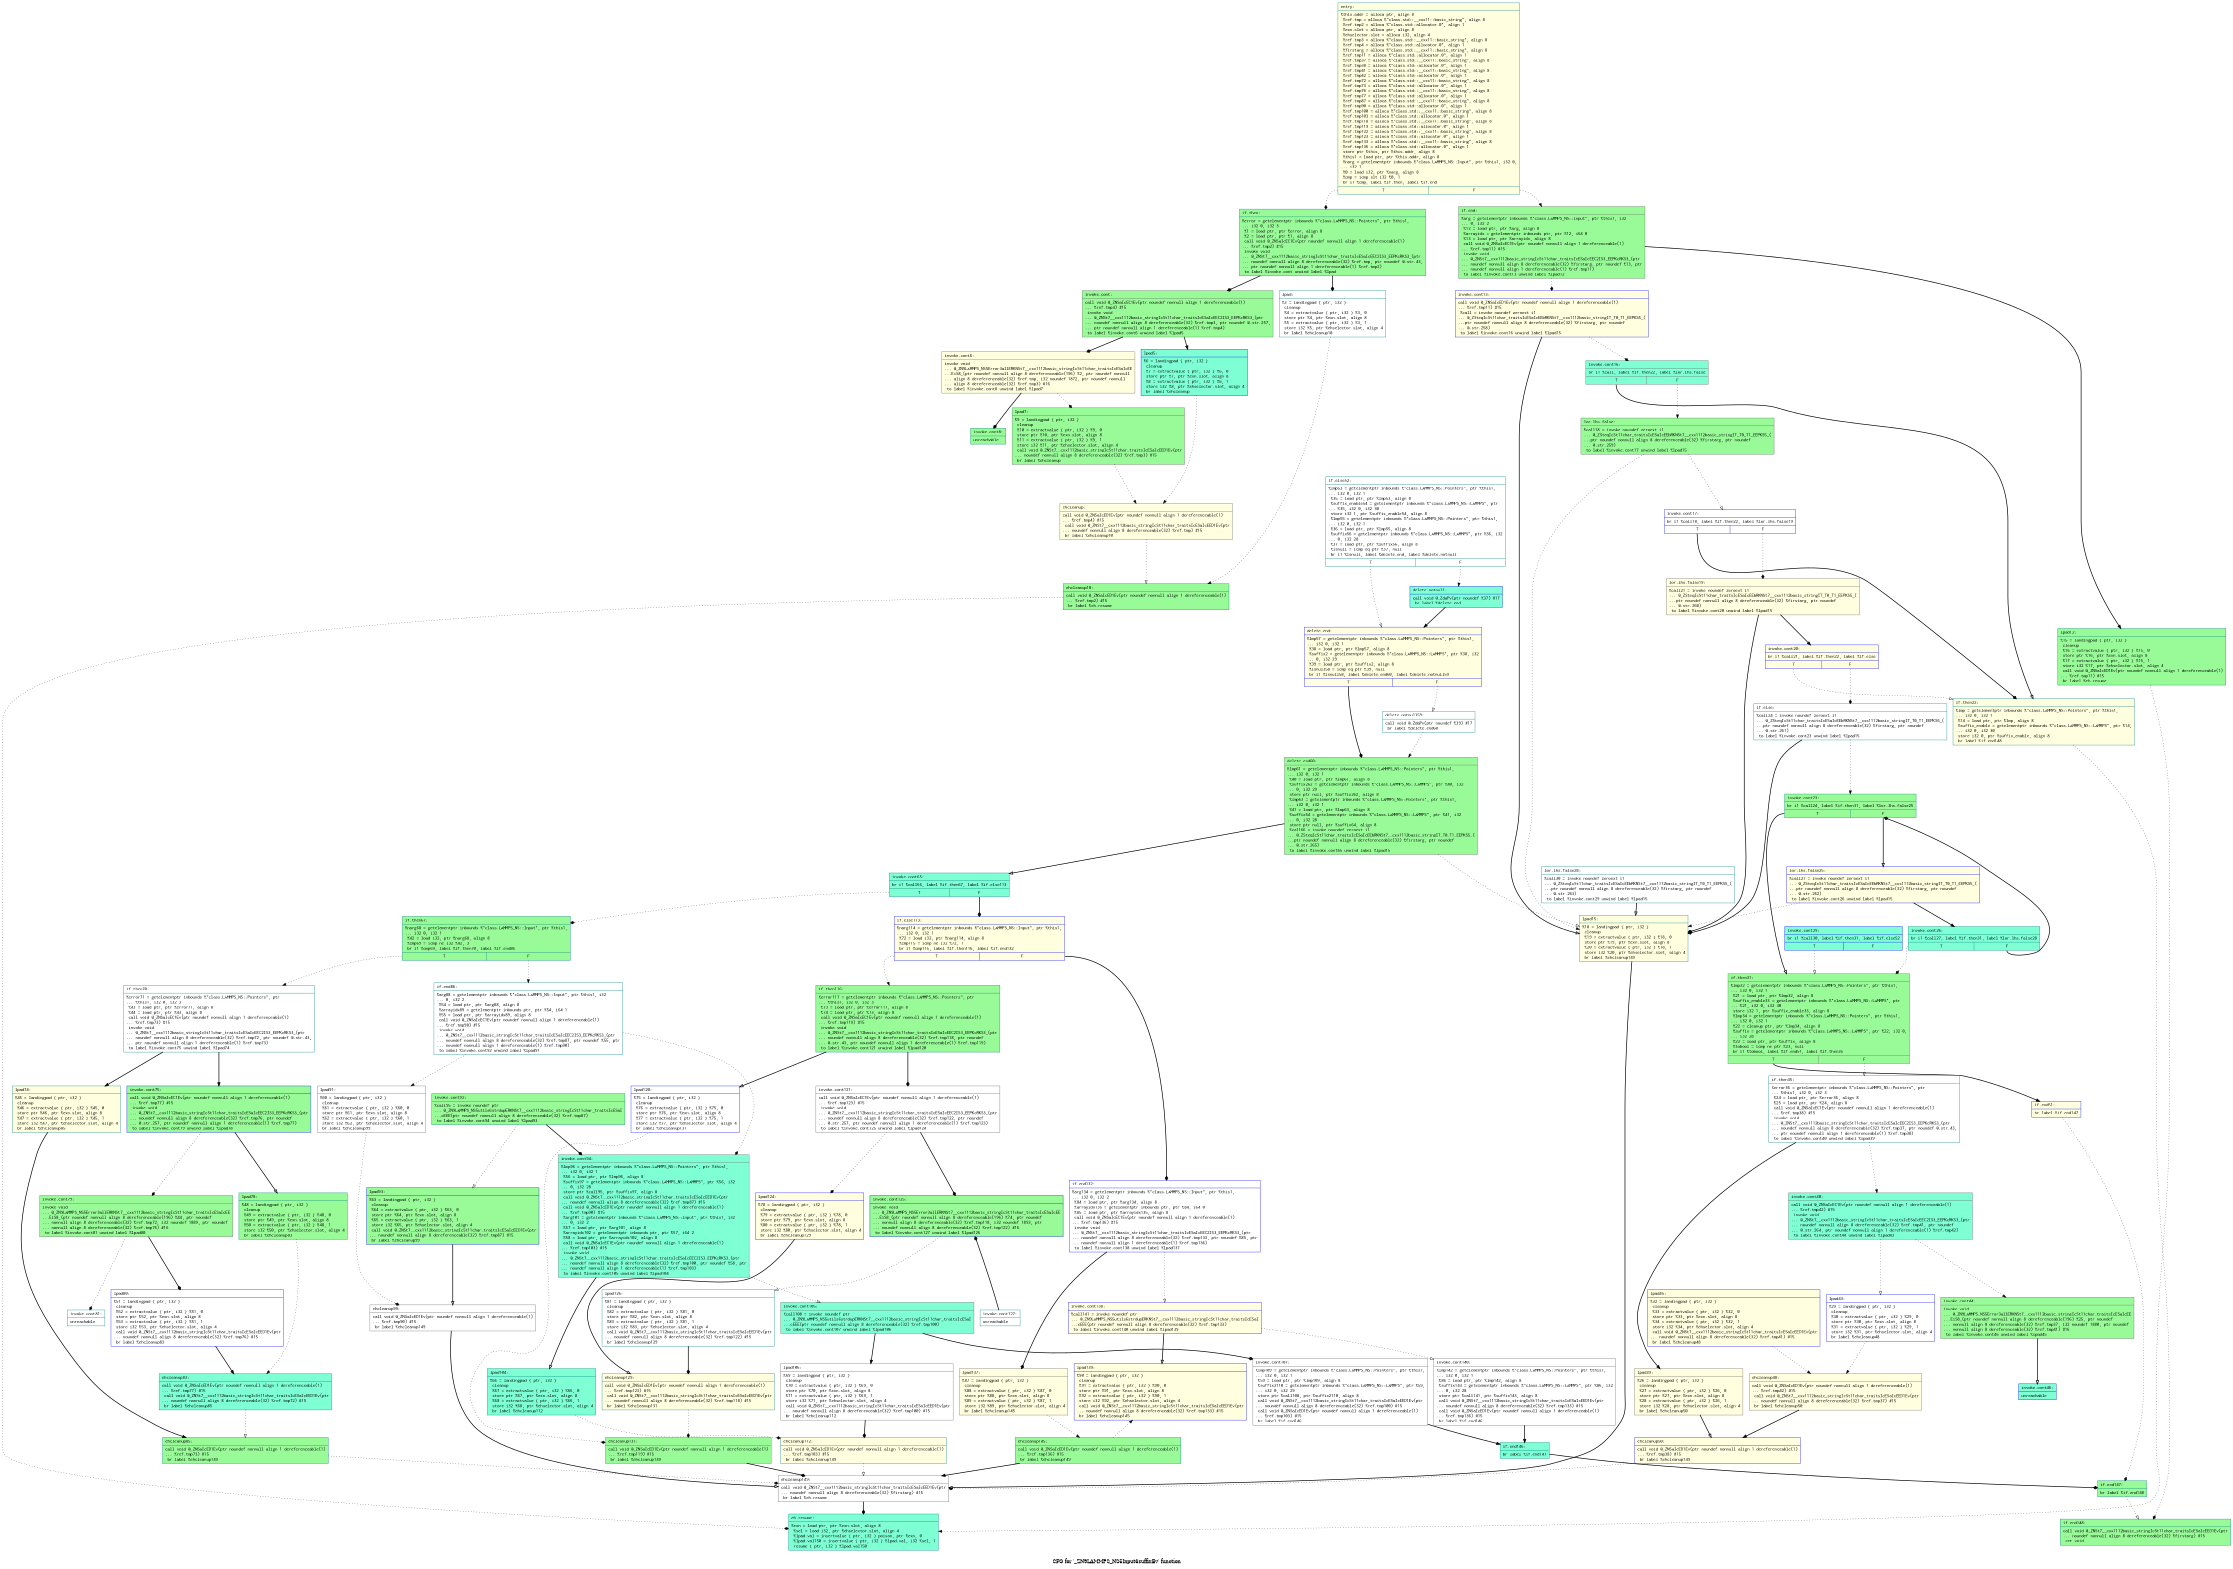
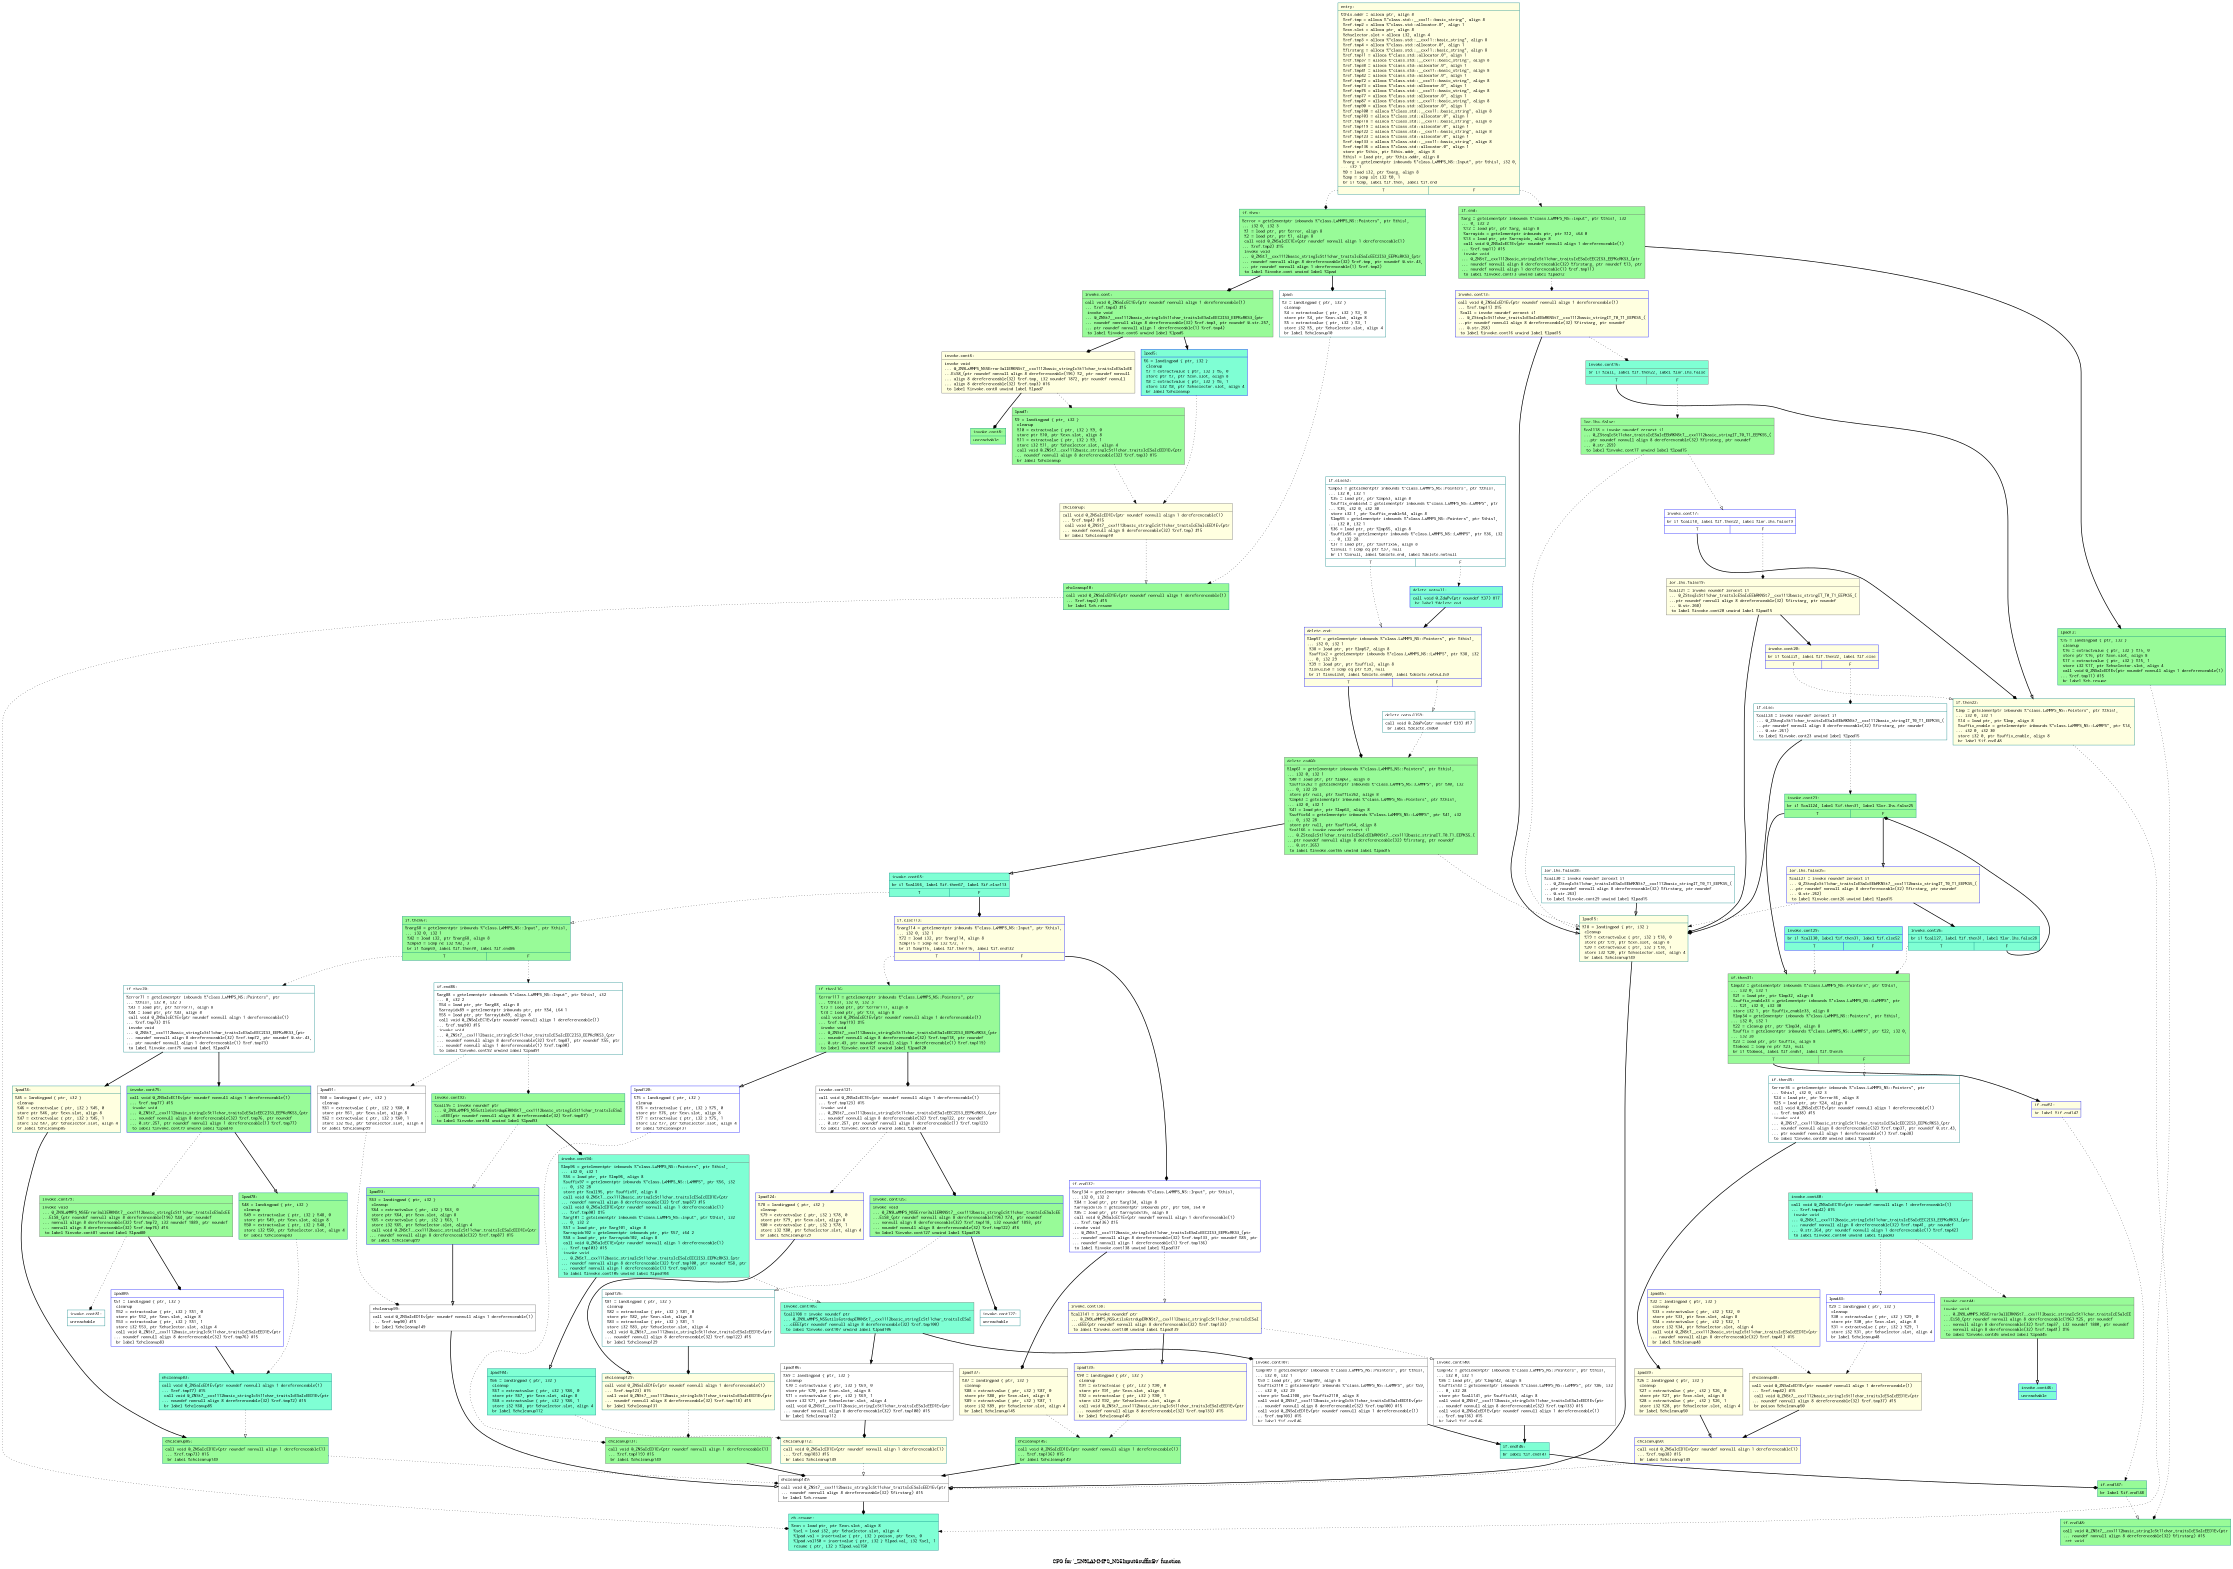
(731, 902) -> (731, 902)
(724, 1062) -> (528, 1072)
(988, 1275) -> (983, 1272)
(2141, 1289) -> (2141, 1289)
(1777, 1406) -> (1778, 1406)
(1122, 1430) -> (1120, 1428)
